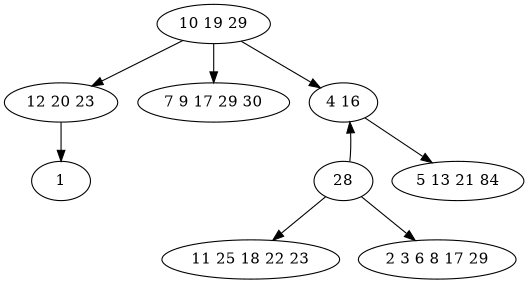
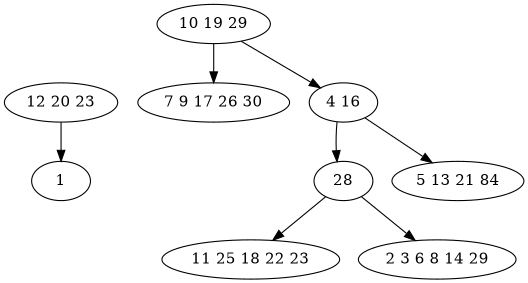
(142, 61) -> none
(214, 102) -> (214, 102)
(351, 147) -> (336, 136)
(437, 259) -> (437, 259)
